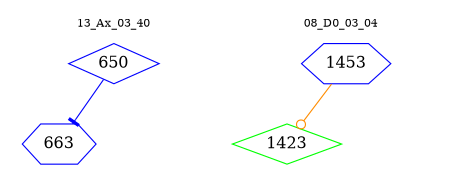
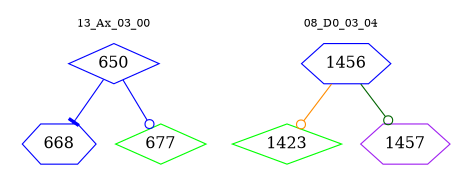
(114, 24) -> (114, 24)
(346, 64) -> (346, 64)
(59, 144) -> (59, 144)
none -> (161, 144)
none -> (405, 144)
